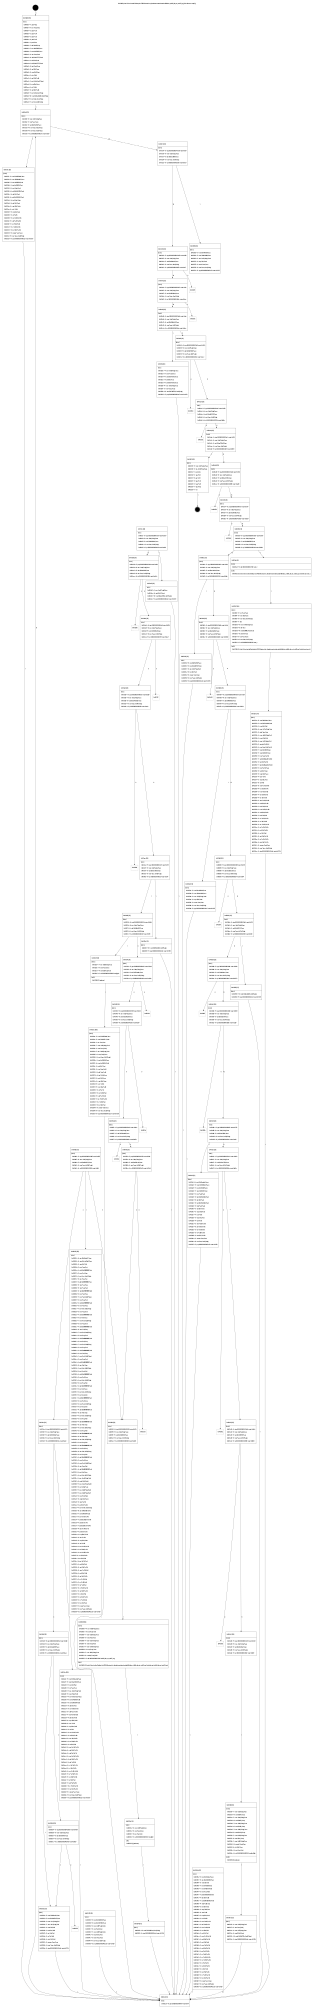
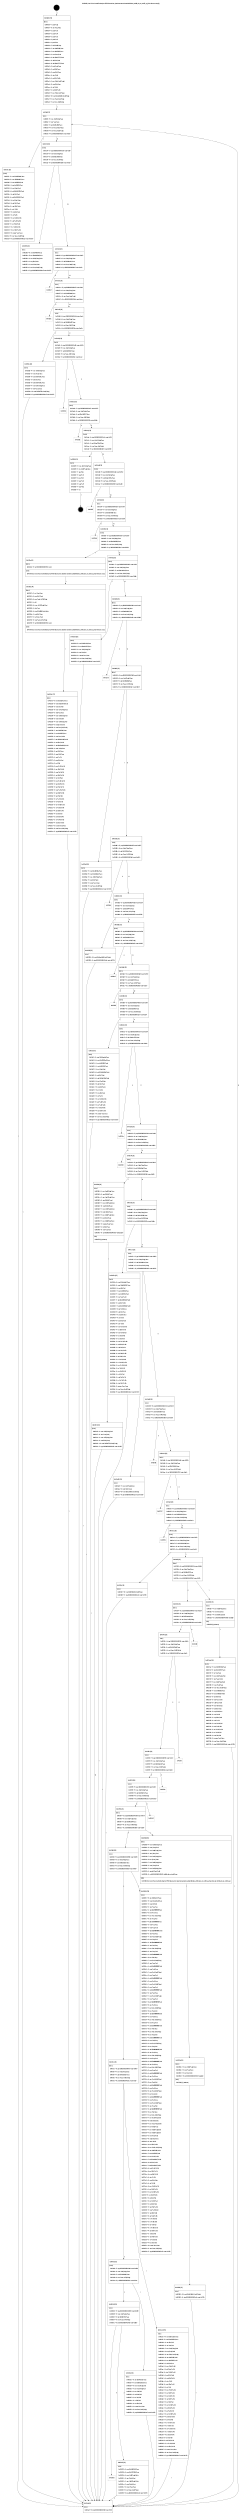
none -> (141, 1212)
(108, 1295) -> (127, 1839)
(59, 1875) -> (117, 2393)
